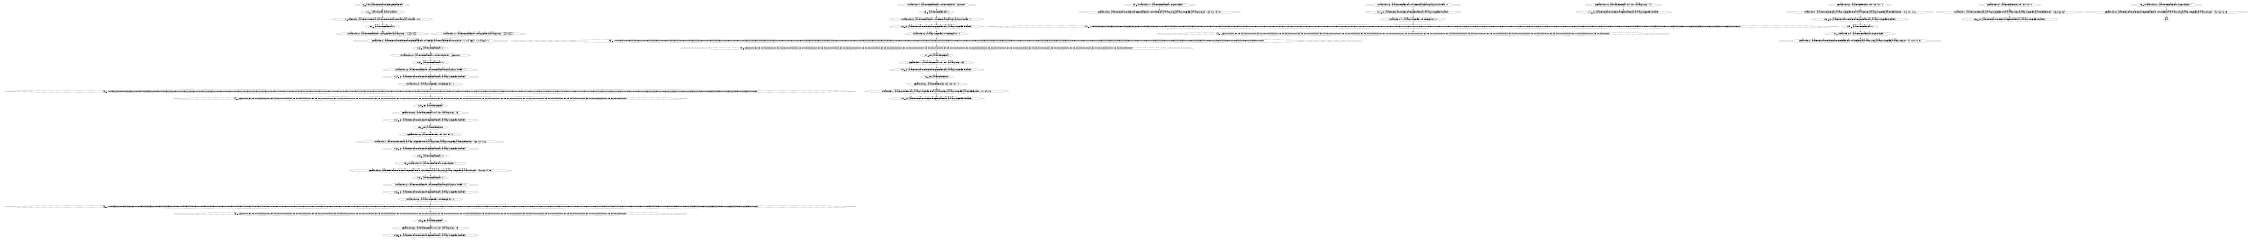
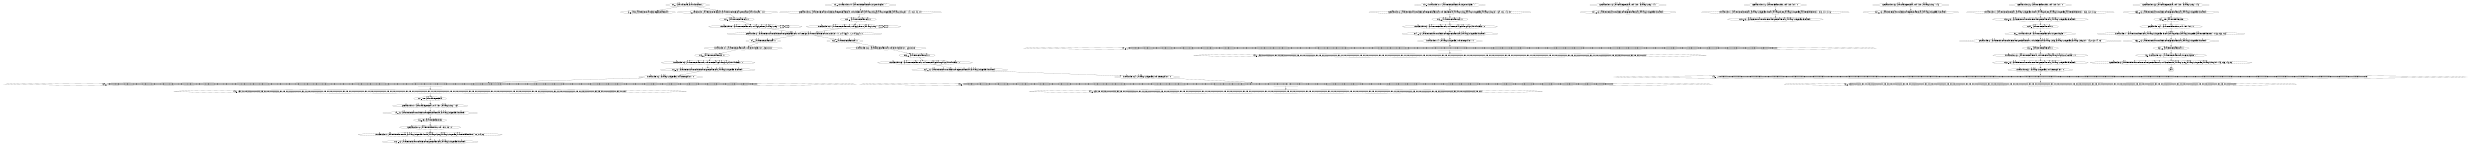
(383, 8) -> (668, 8)
none -> (858, 19)
none -> (1450, 19)
none -> (2171, 19)
(1860, 27) -> none
none -> (763, 41)
none -> (2171, 48)
(430, 106) -> none
(430, 127) -> none
(430, 221) -> none
